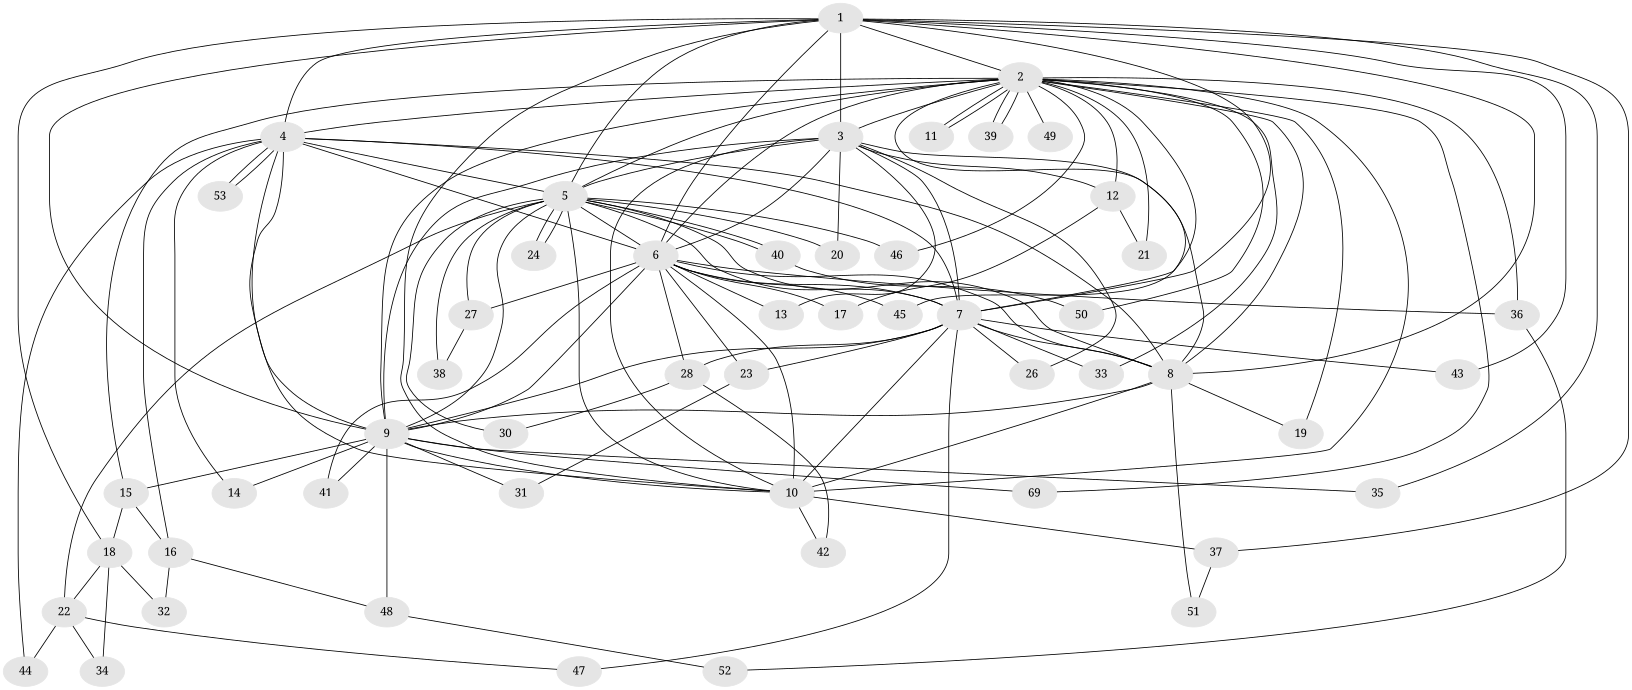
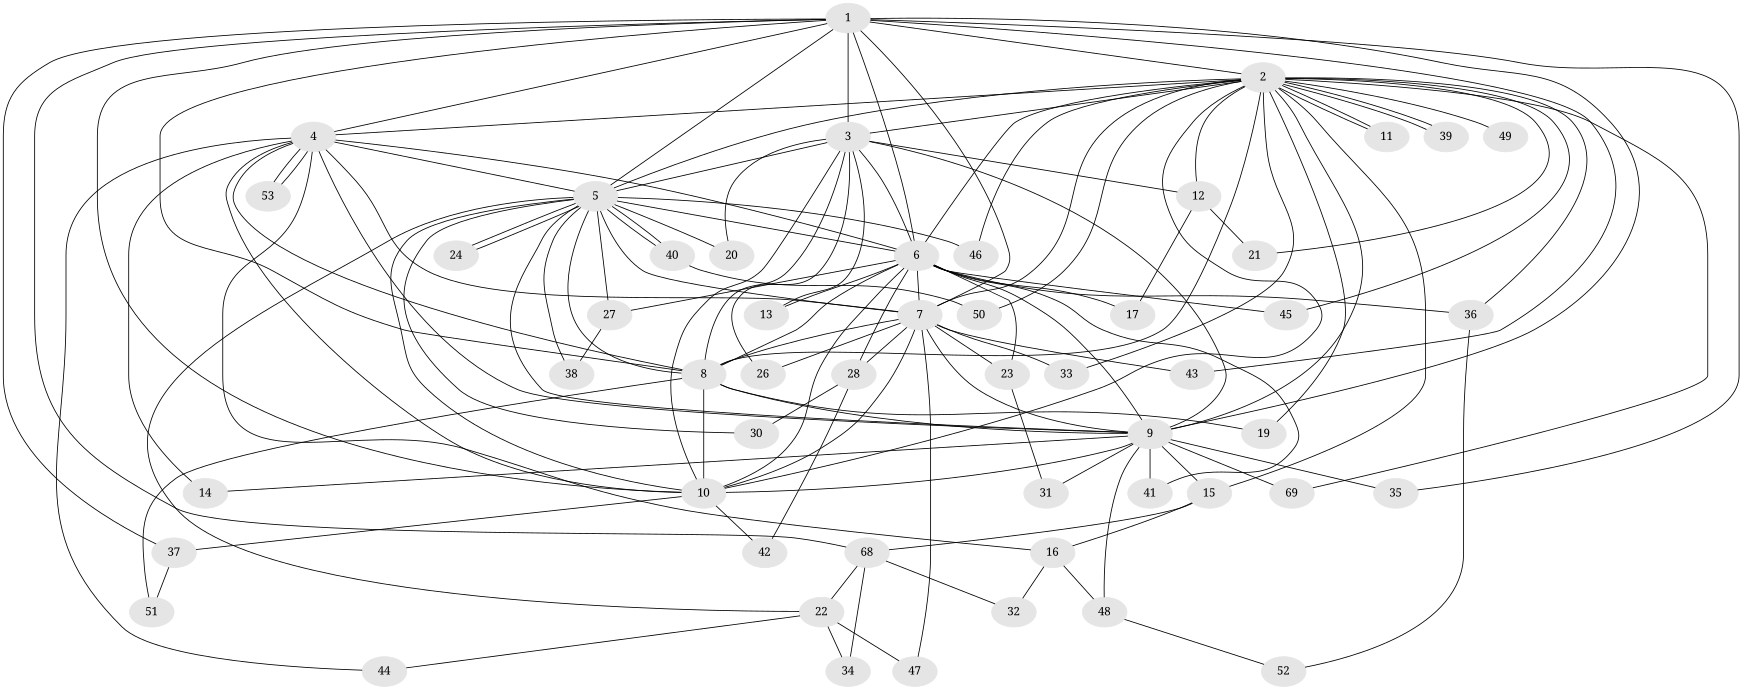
(937, 204) -> none
(110, 553) -> (867, 553)
